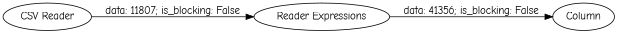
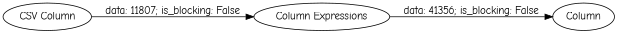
(47, 17) -> (47, 17)
(322, 17) -> (322, 17)
